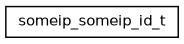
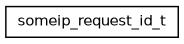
(92, 22) -> (92, 22)
